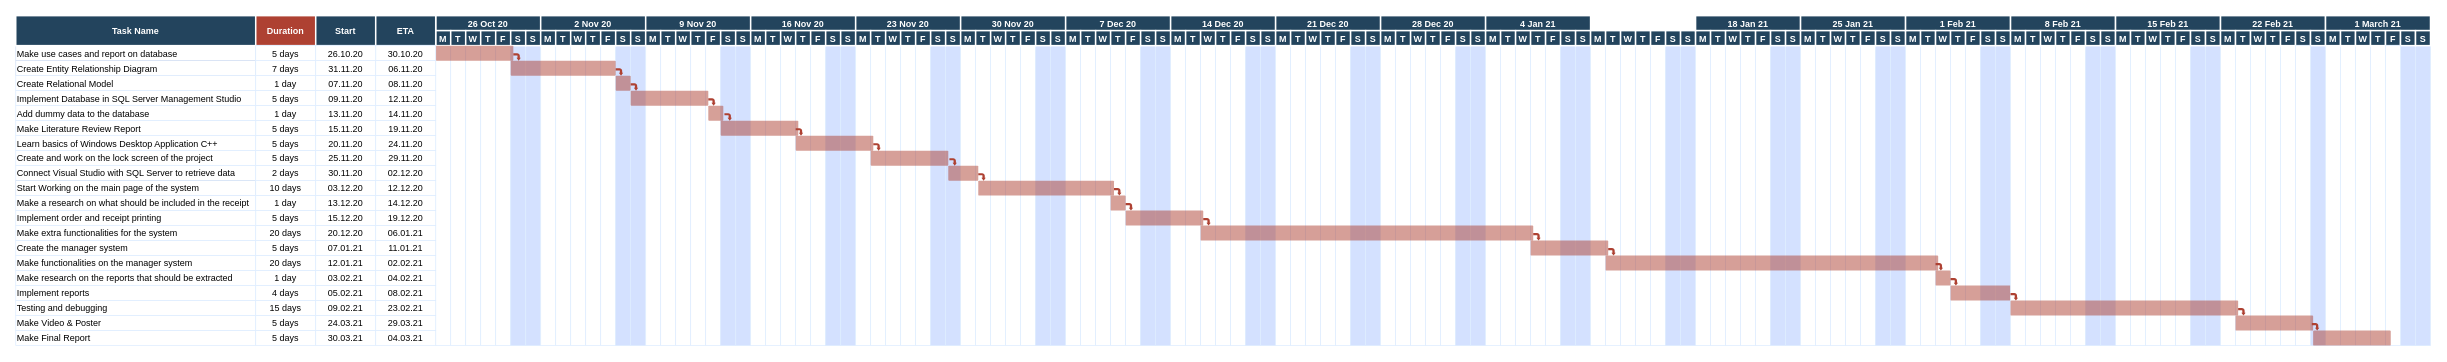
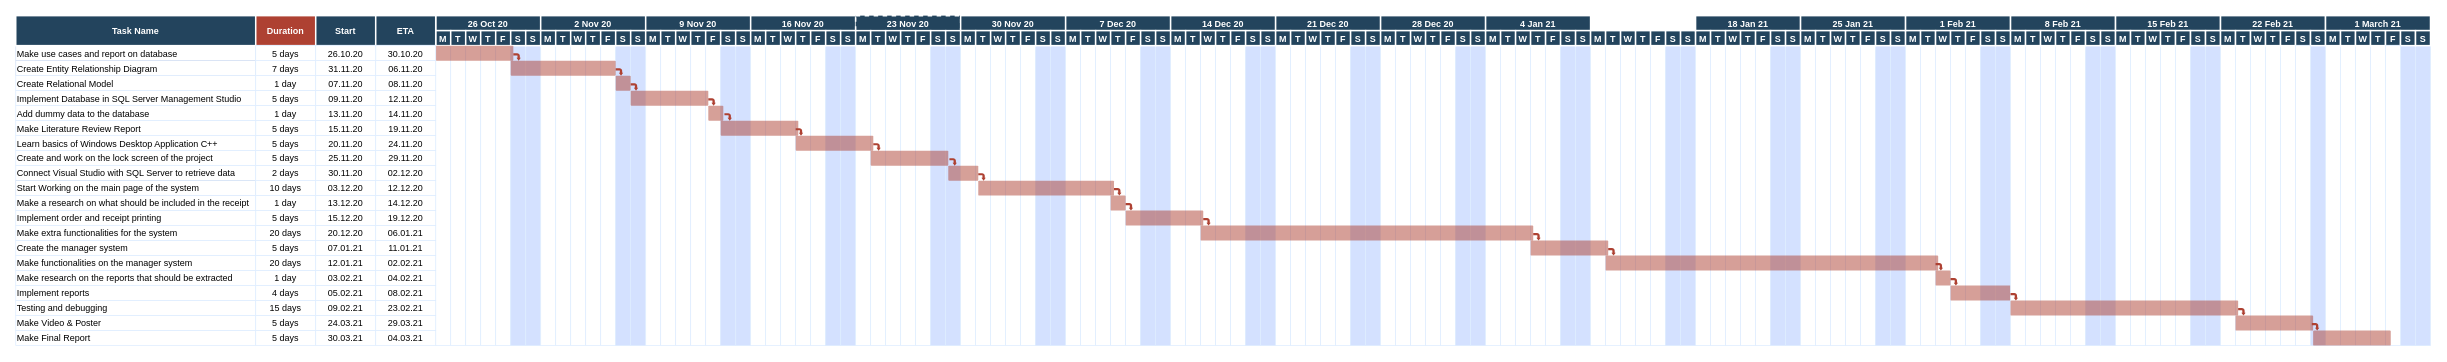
(908, 23) -> (908, 23)
